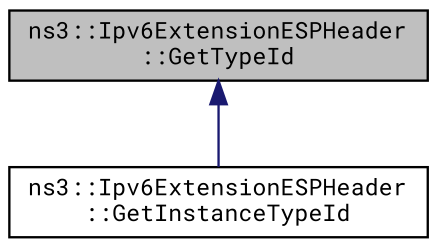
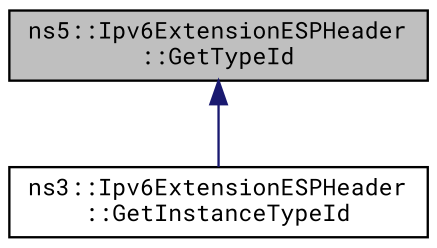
(219, 46) -> (219, 46)
